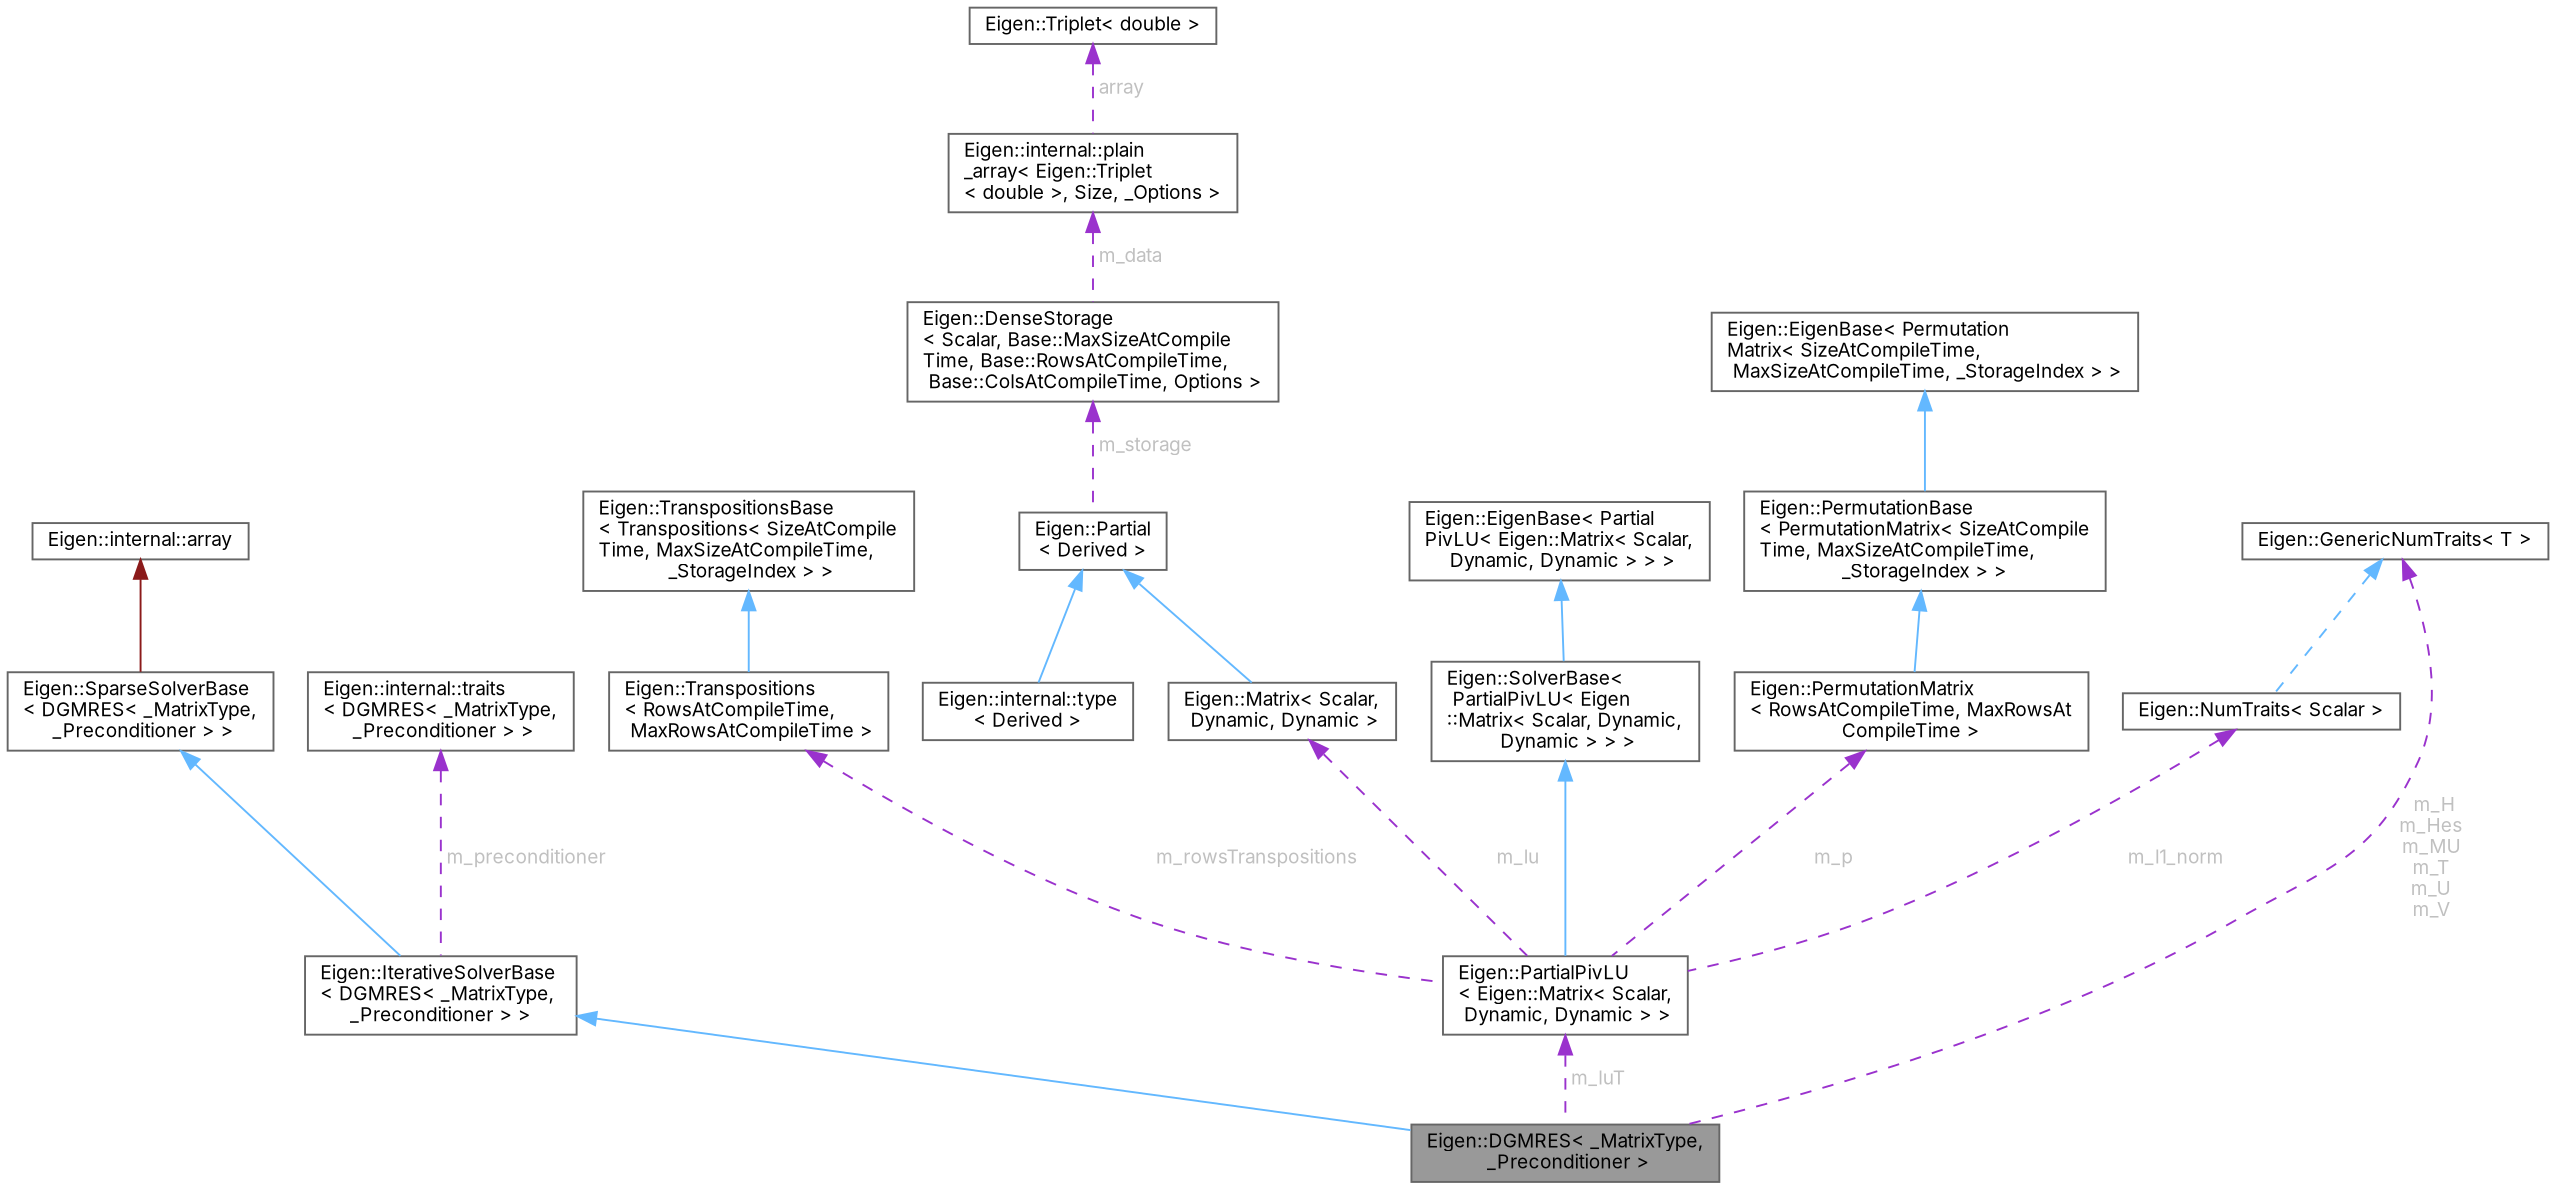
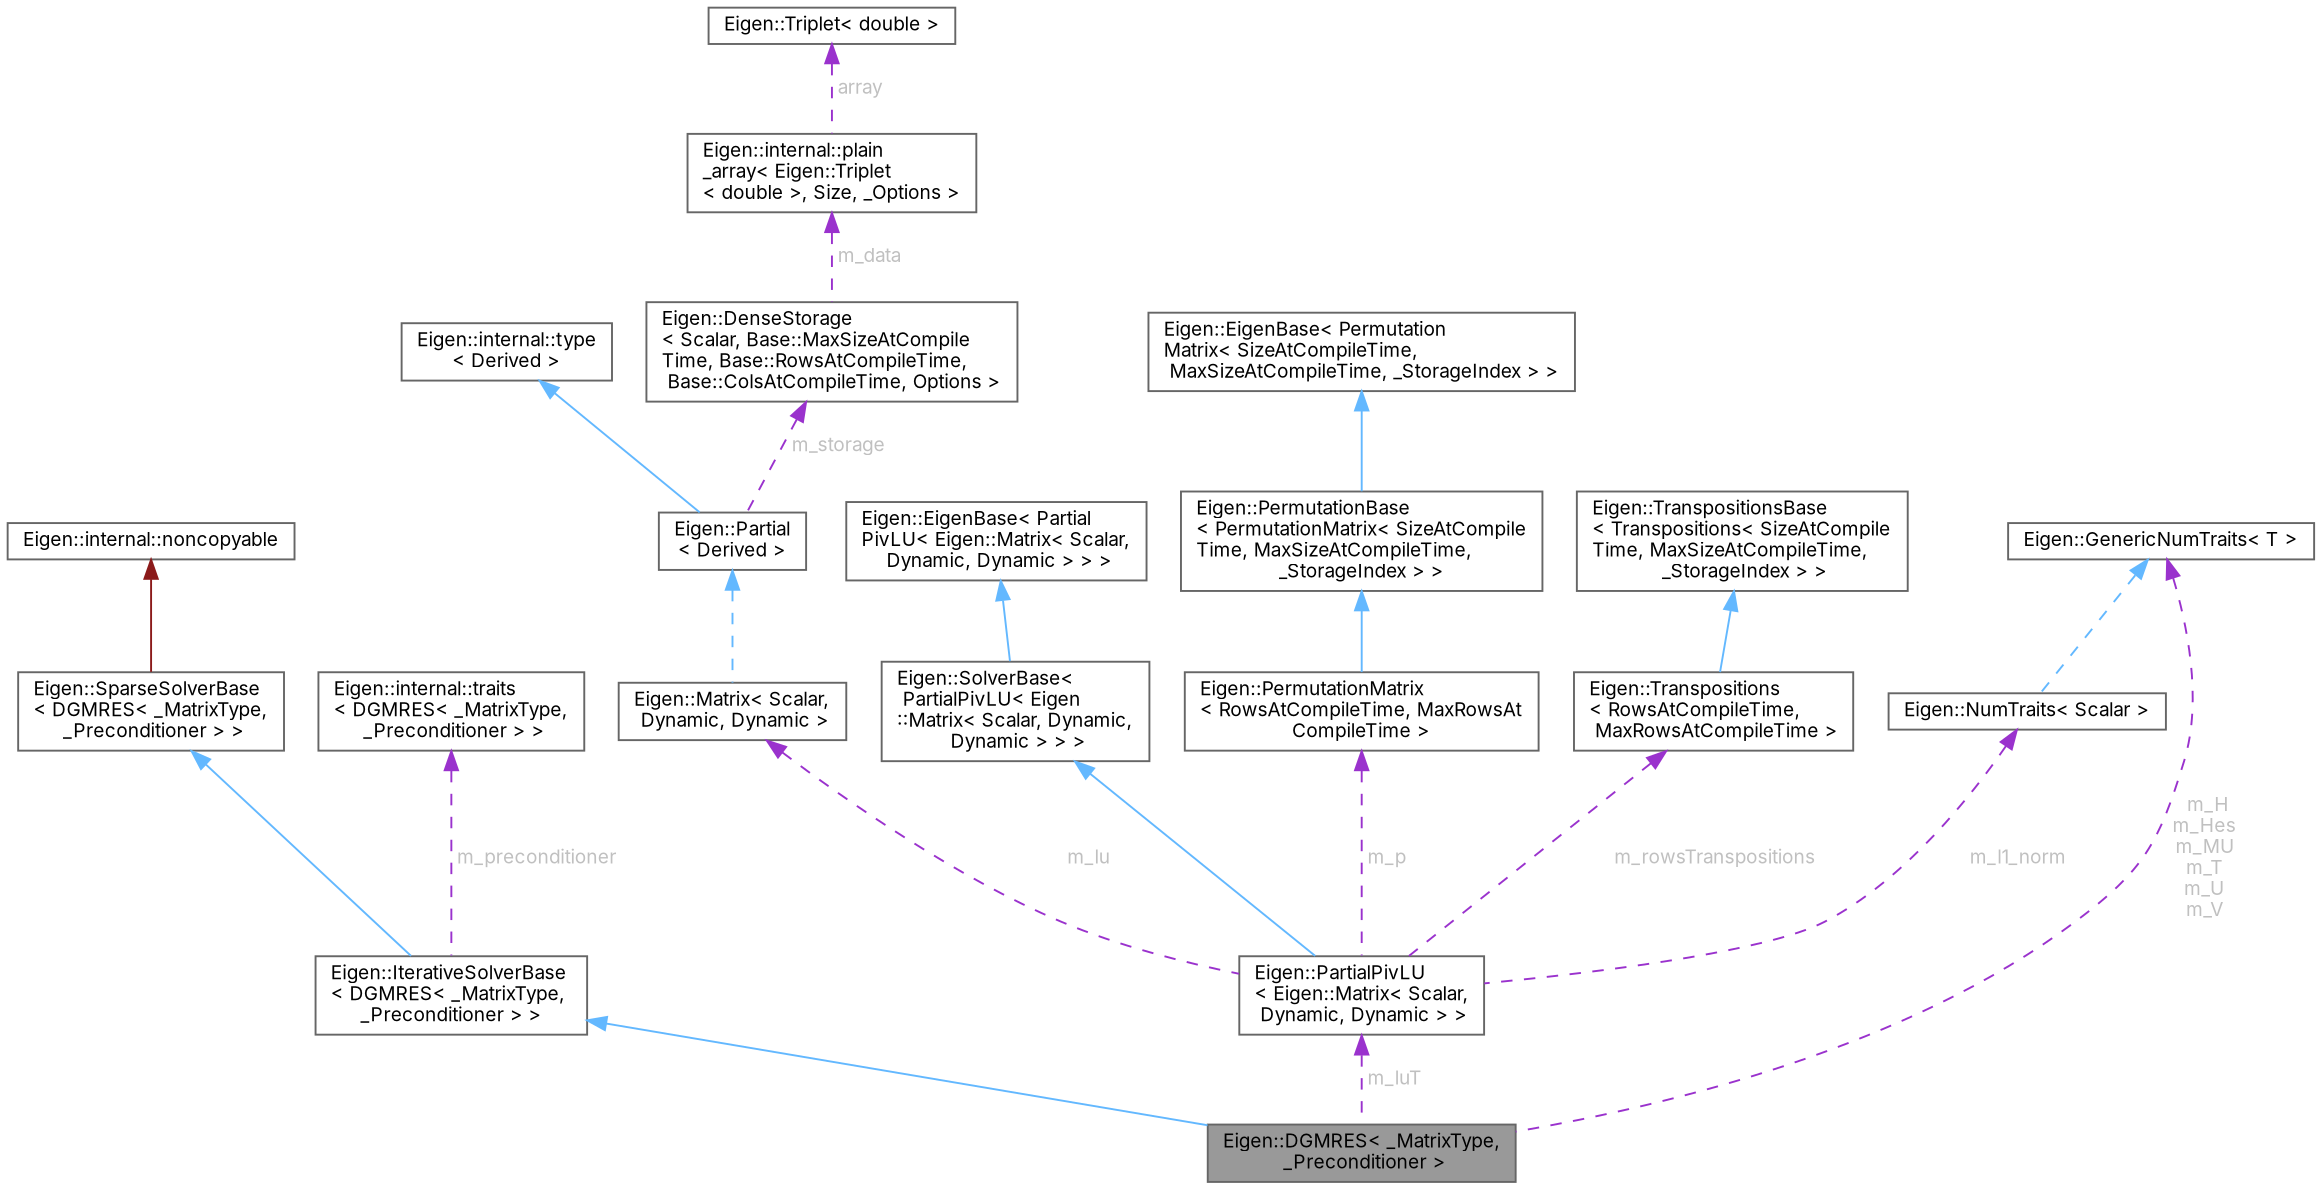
(141, 541) -> (151, 541)
(1196, 633) -> (732, 636)
(1057, 636) -> (627, 453)
